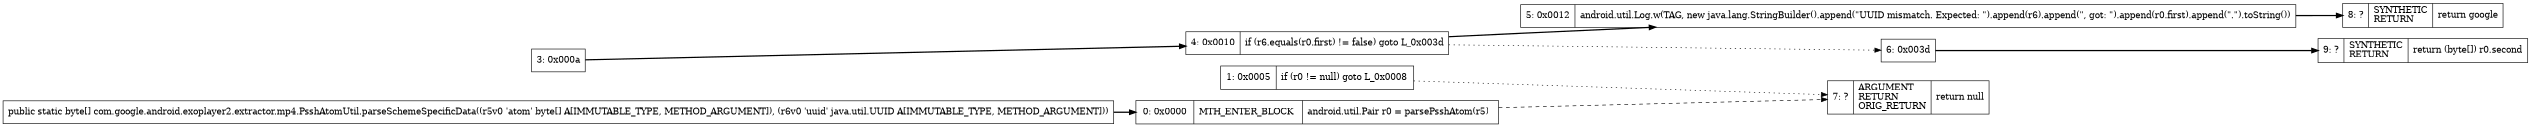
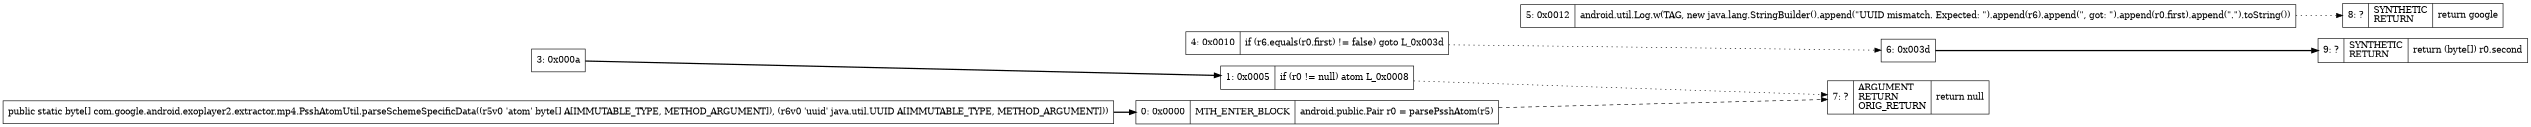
(2316, 16) -> (2316, 16)
(1549, 32) -> none
(882, 53) -> (900, 68)
(1344, 77) -> (1344, 77)
(1398, 112) -> (1397, 112)
